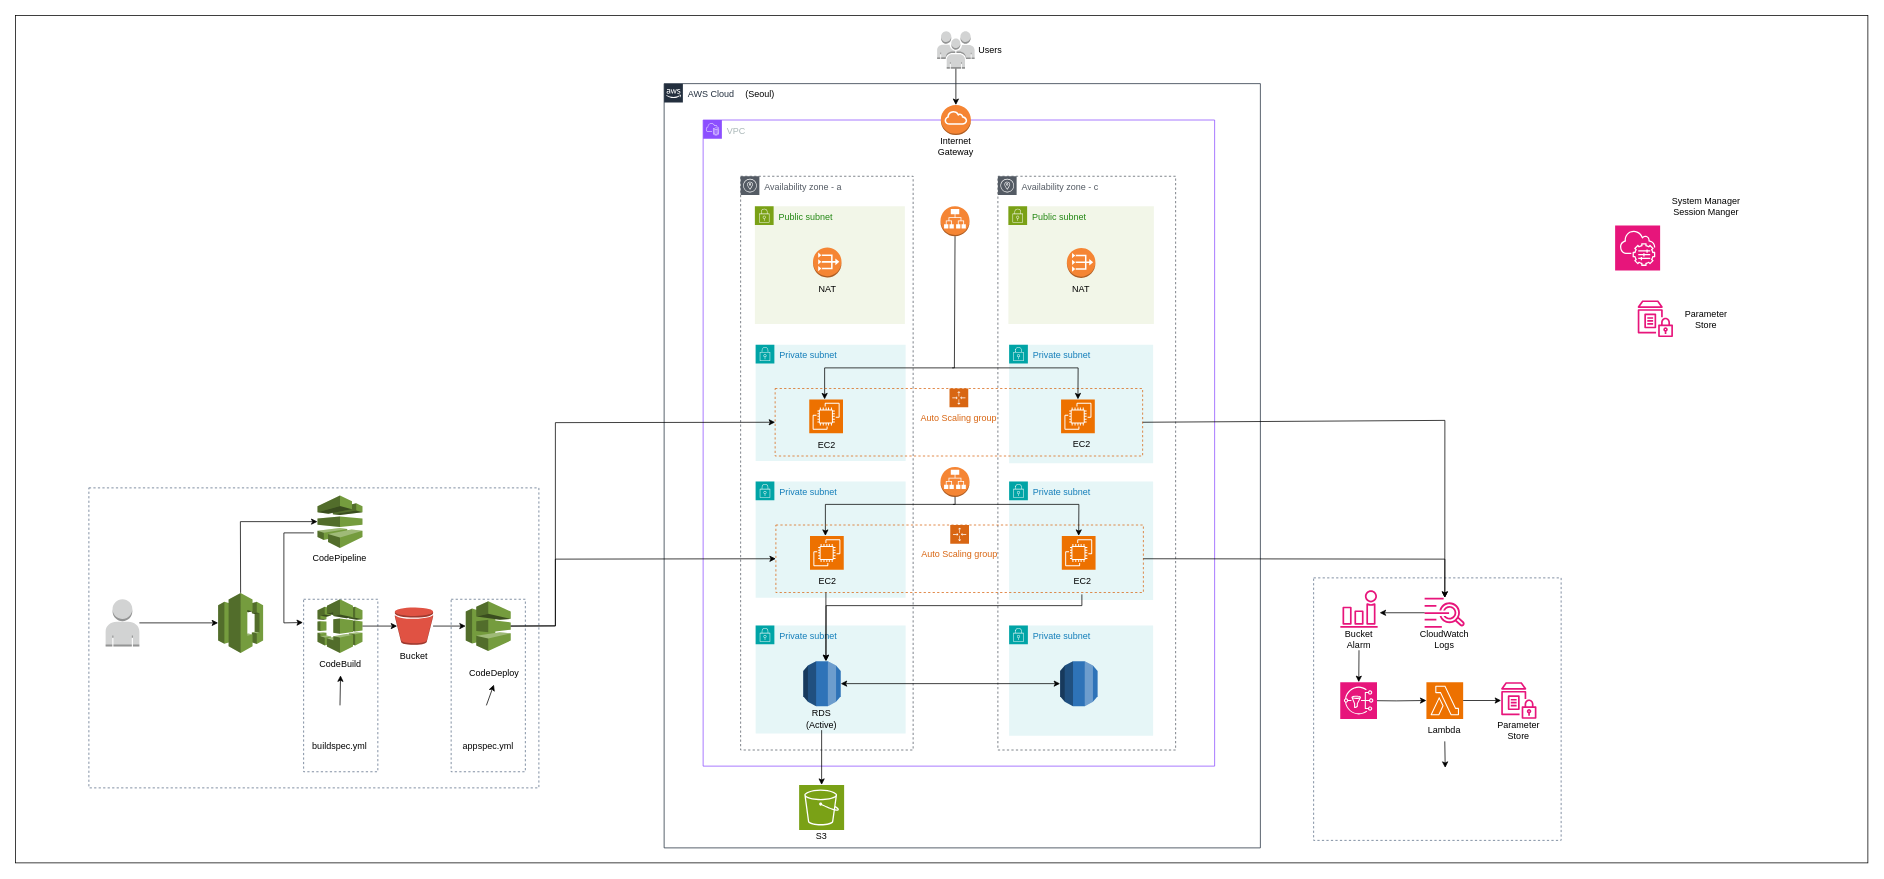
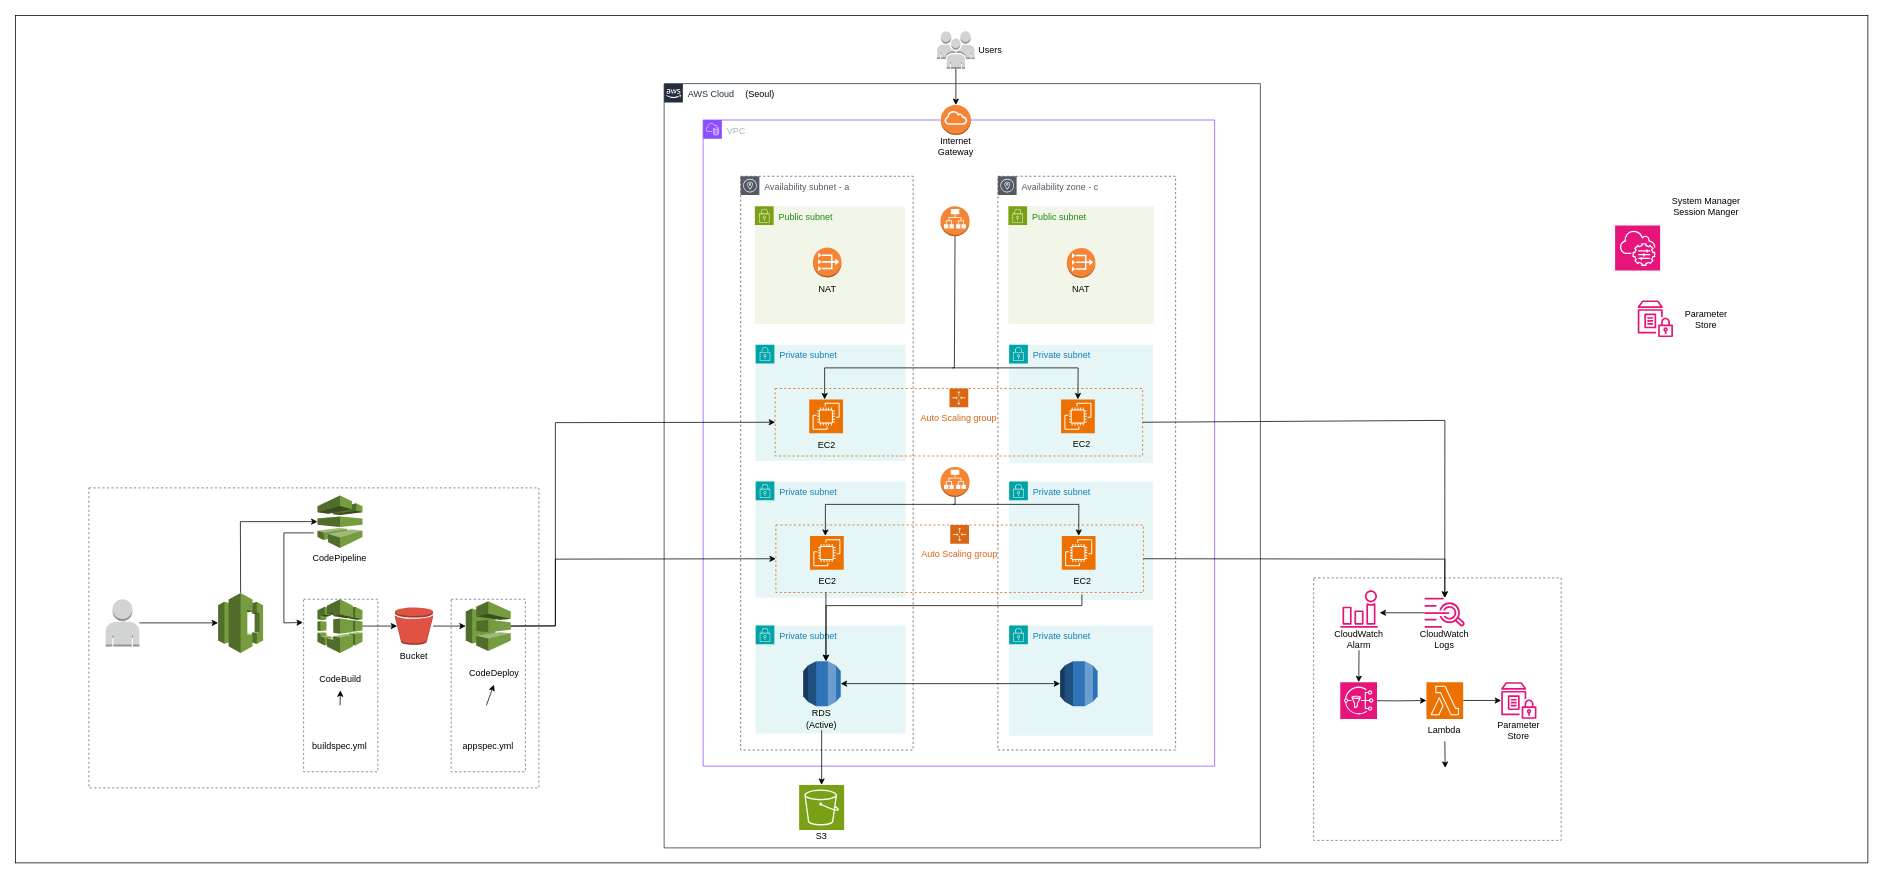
(808, 187) -> (813, 187)
(1359, 639) -> (1359, 639)
(341, 664) -> (341, 679)
